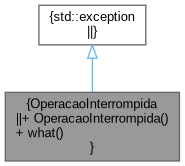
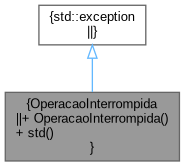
(92, 127) -> (92, 127)
